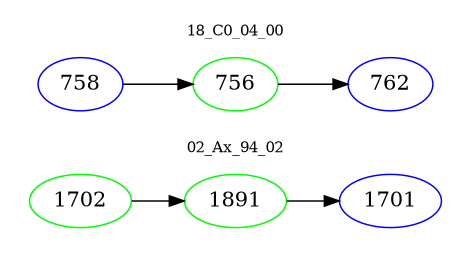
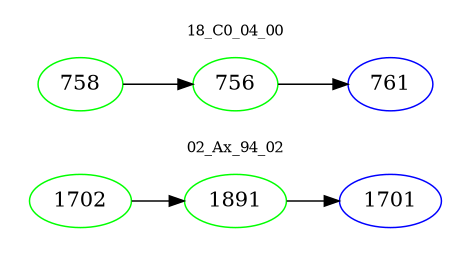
(80, 84) -> (80, 84)
(390, 84) -> (390, 84)
